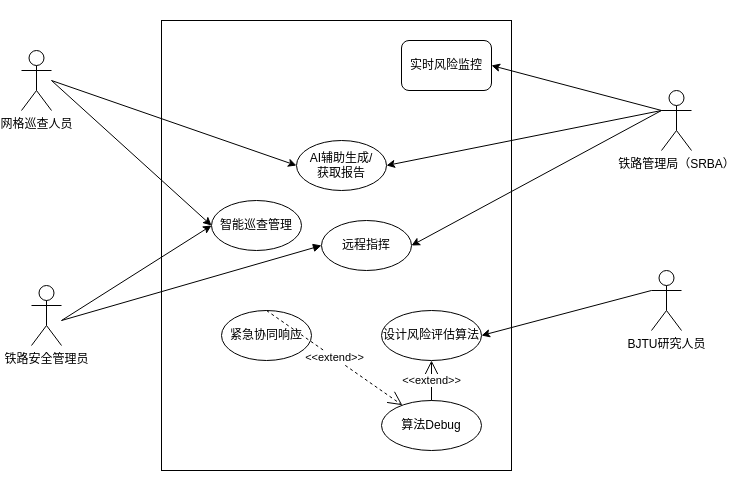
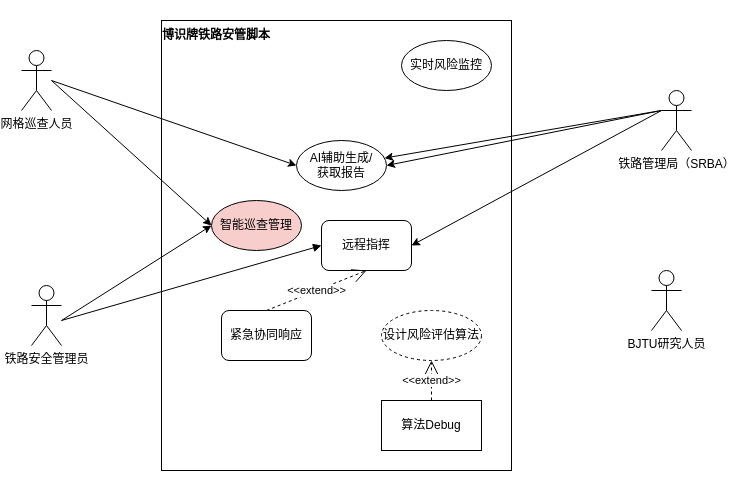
none -> (217, 36)
(447, 66) -> (447, 66)
(578, 88) -> (503, 138)
(257, 226) -> (257, 226)
(367, 246) -> (367, 246)
(569, 312) -> none
(267, 336) -> (267, 336)
(432, 336) -> (432, 336)
(333, 357) -> (315, 291)
(432, 393) -> (432, 393)
(432, 426) -> (432, 426)
